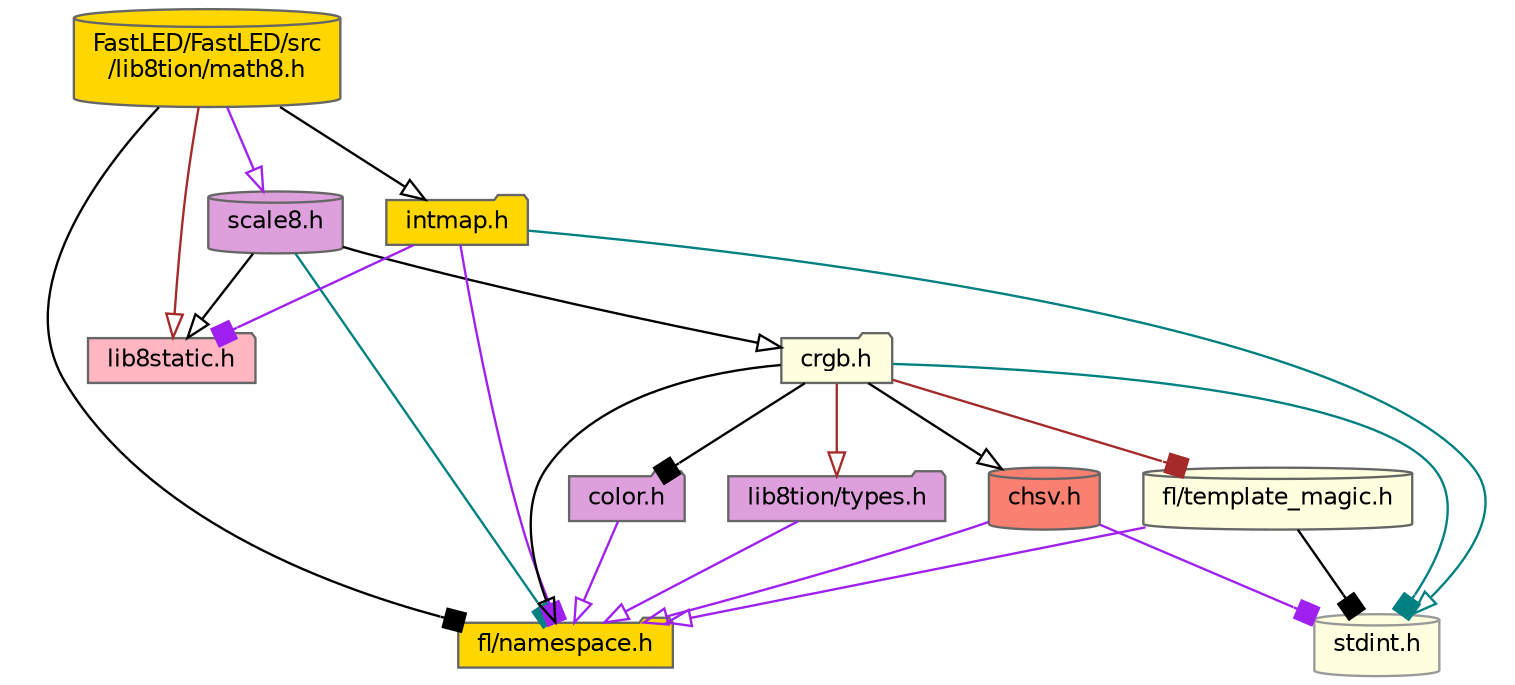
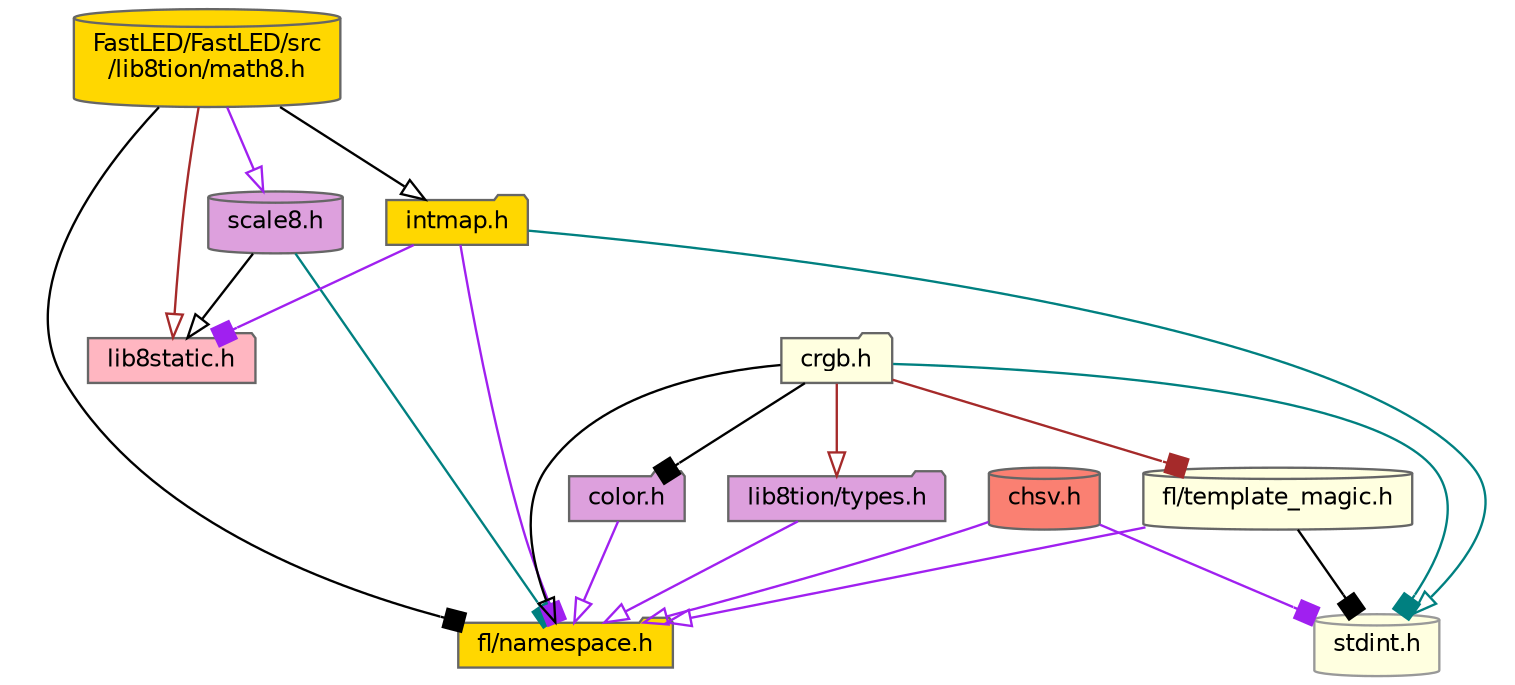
(549, 298) -> none
(925, 419) -> none
